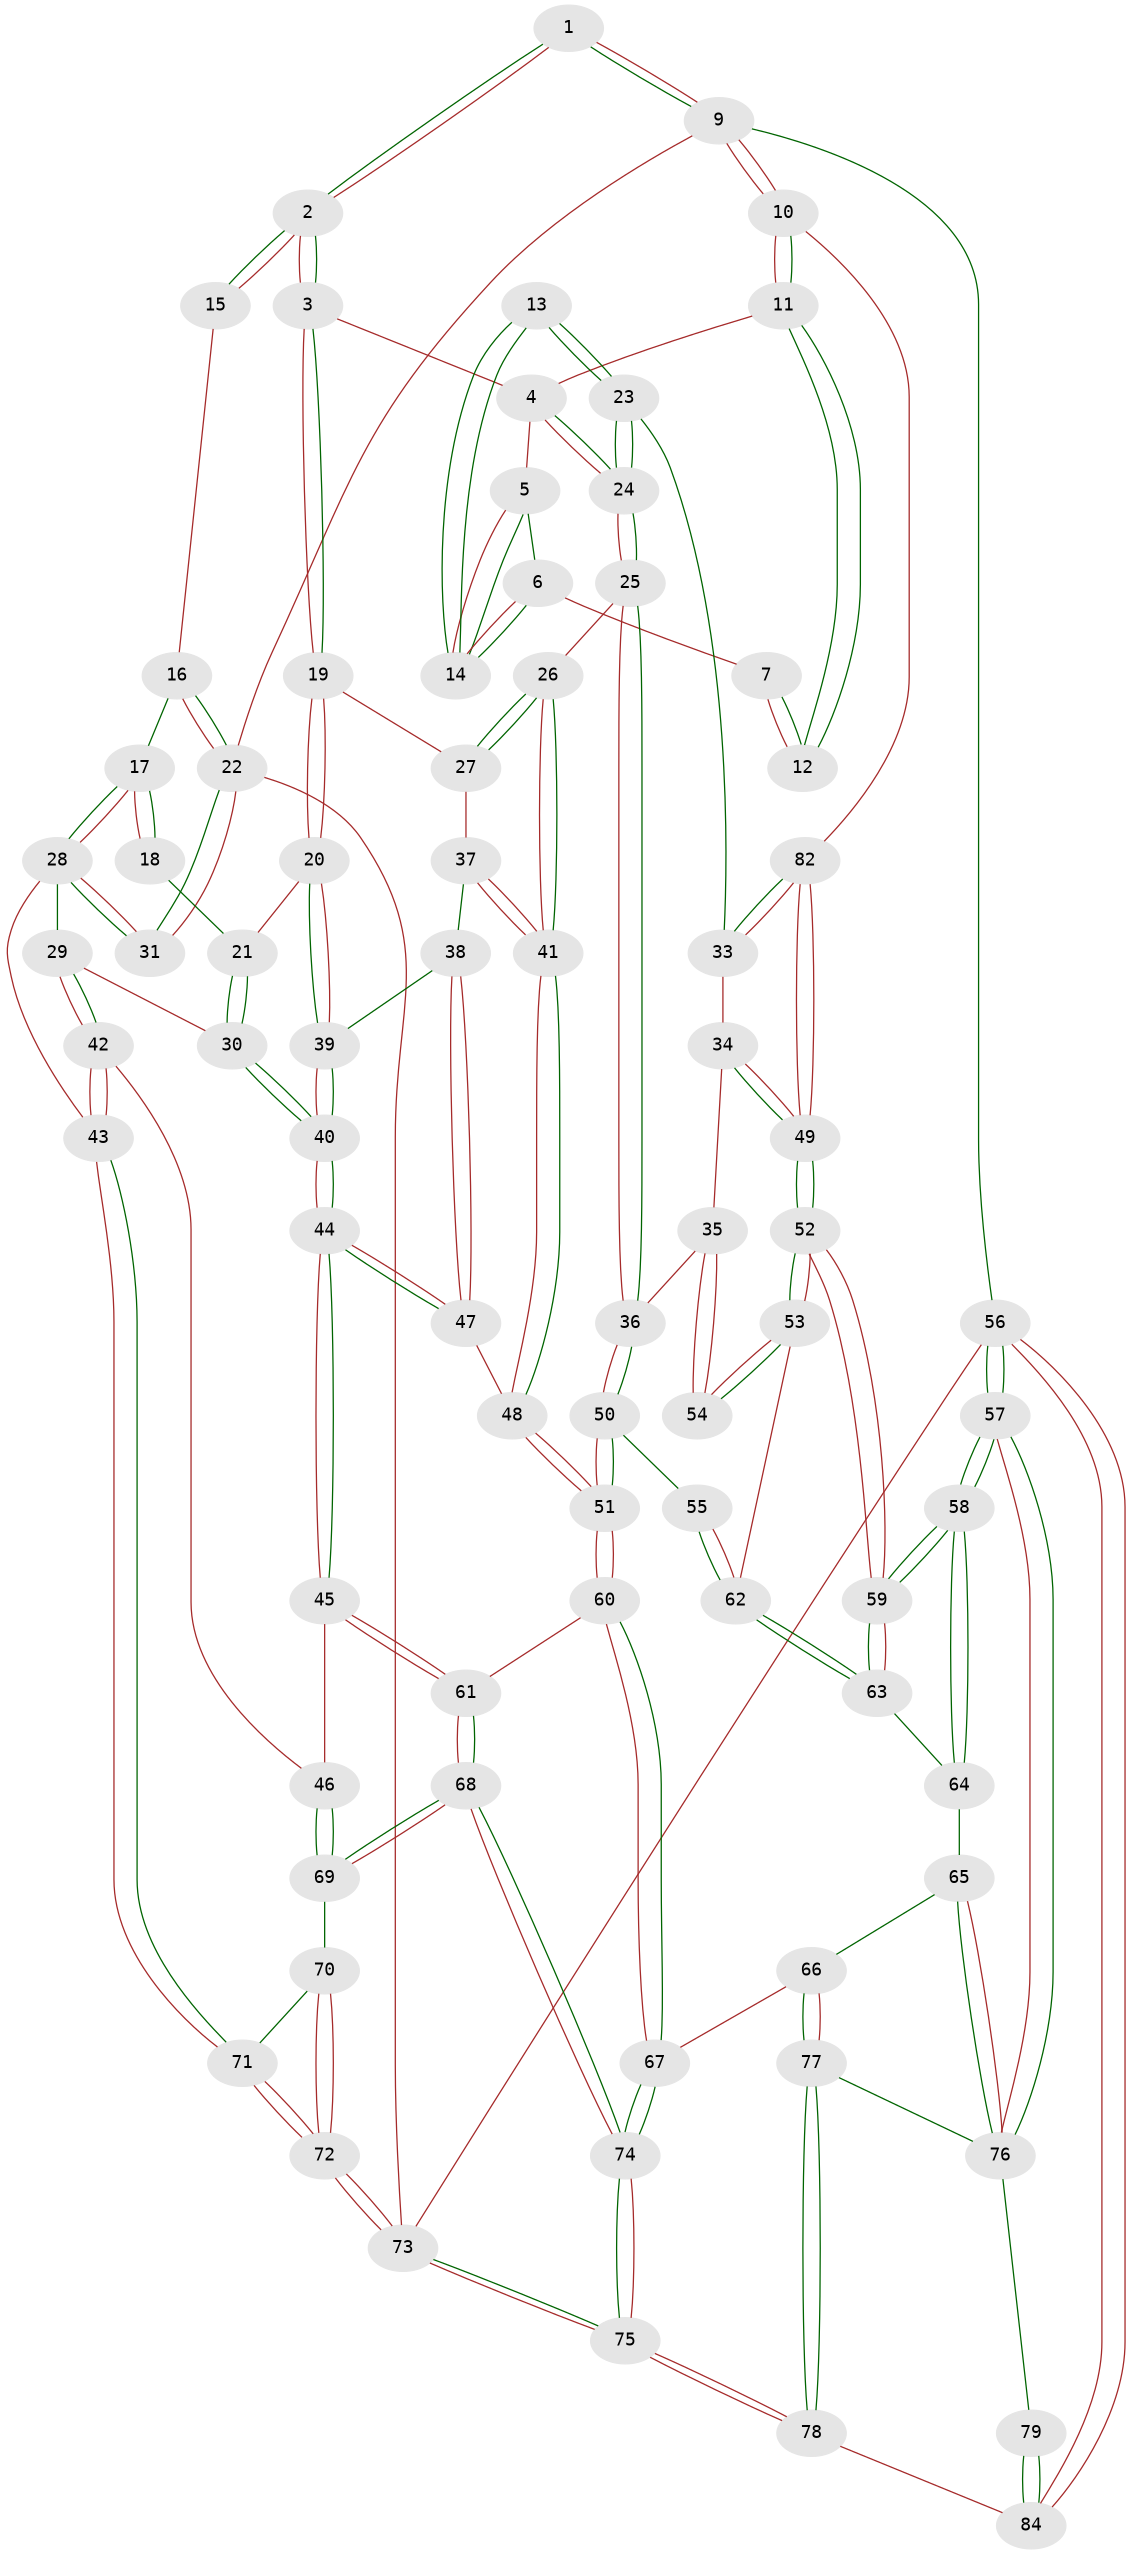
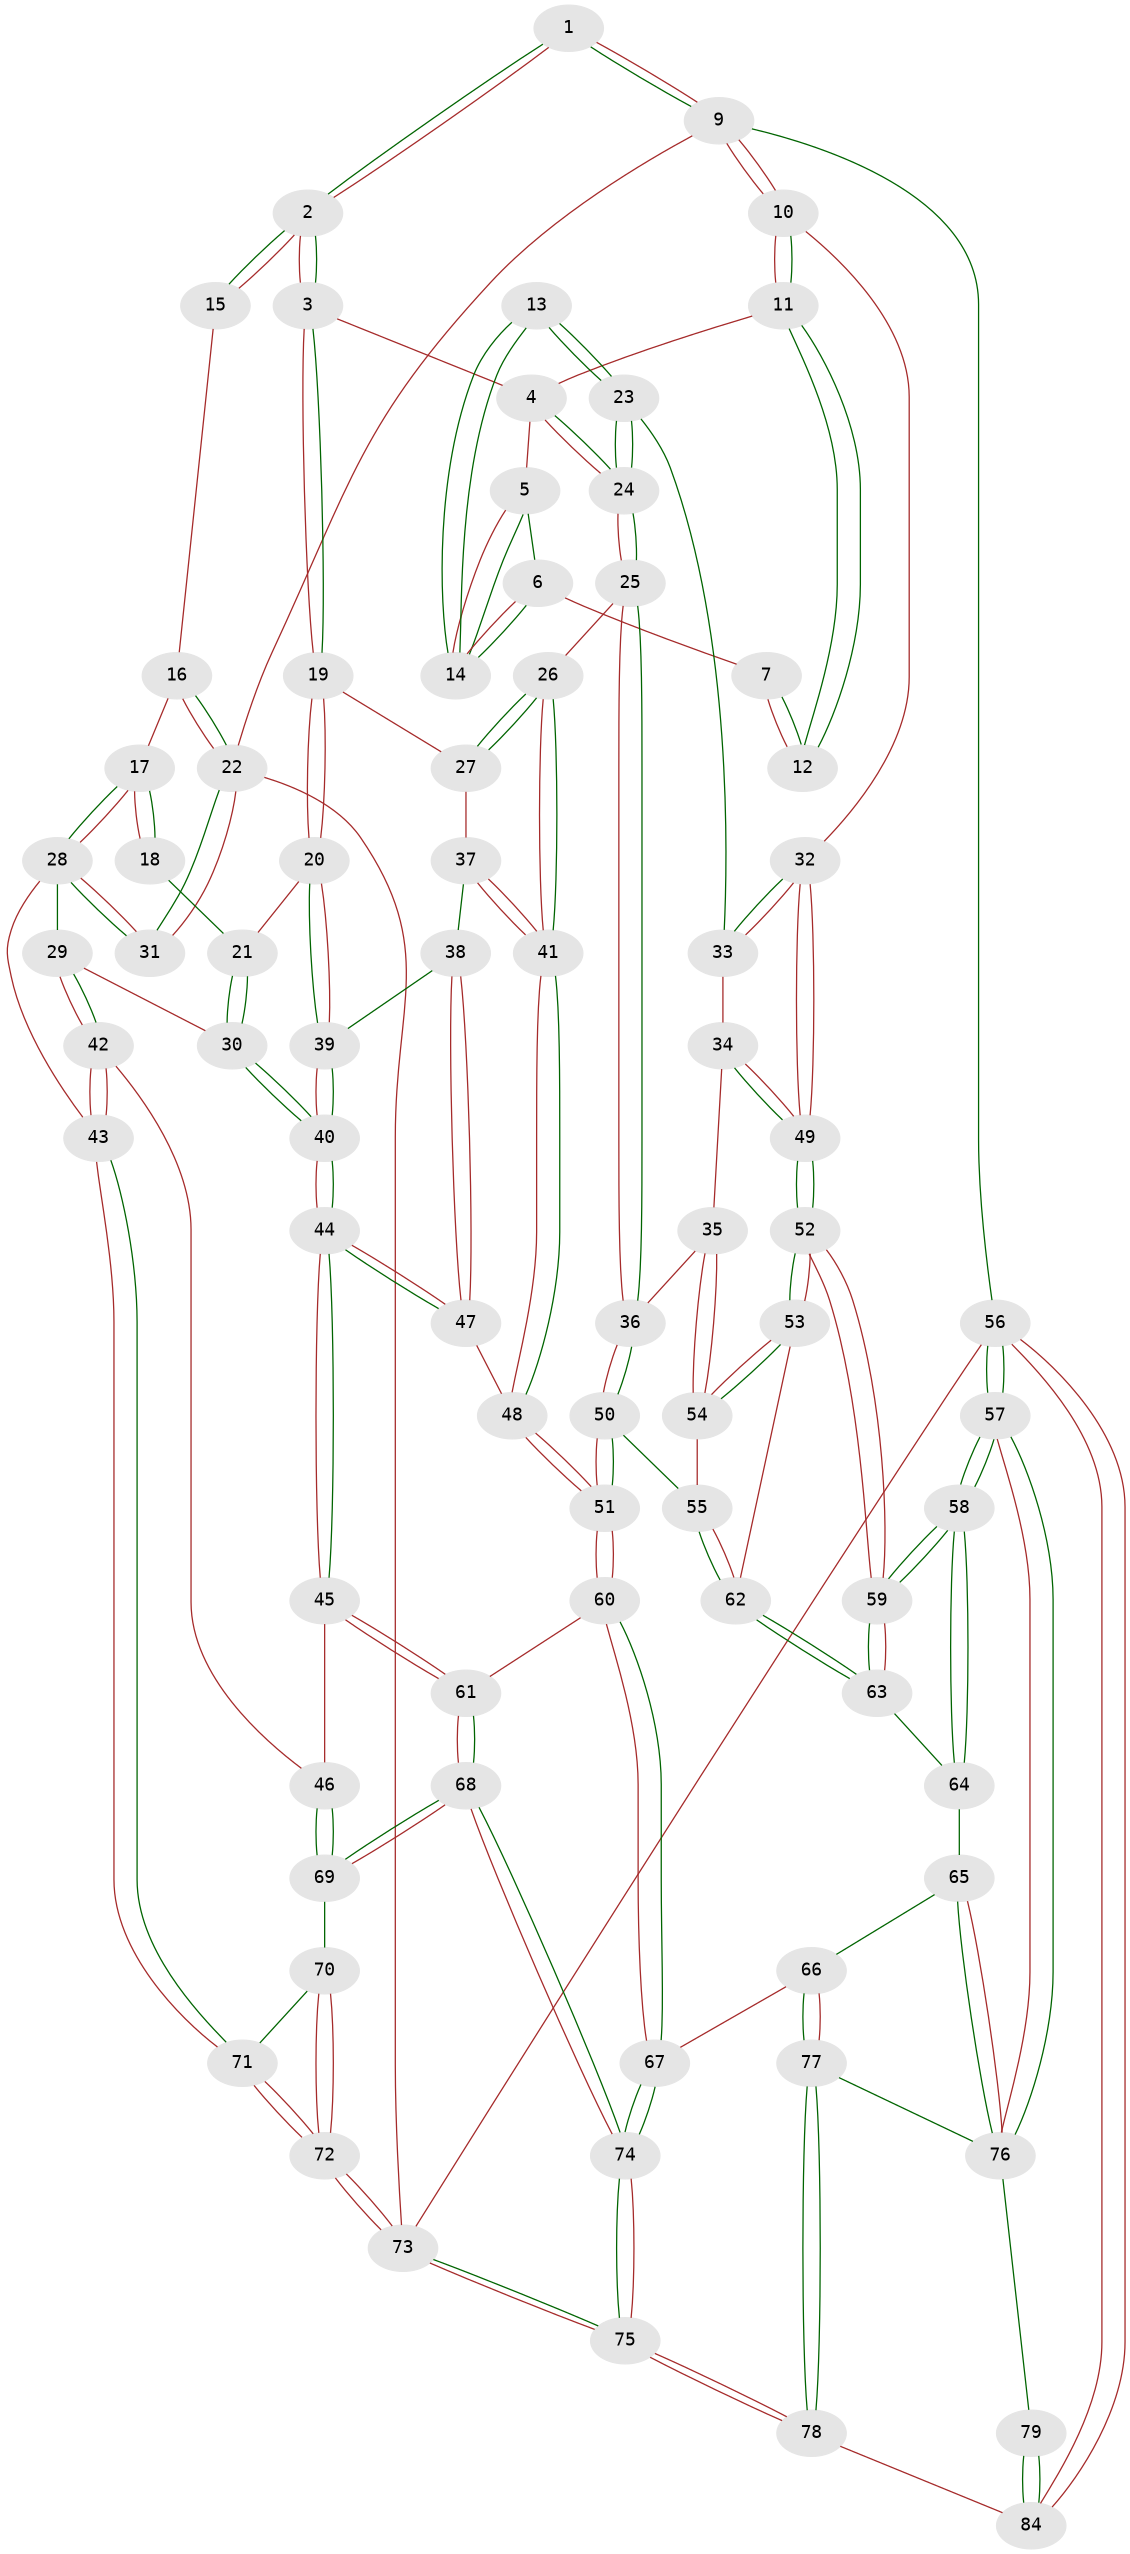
(158, 722) -> (158, 722)
(805, 861) -> (805, 861)
none -> (697, 1462)
